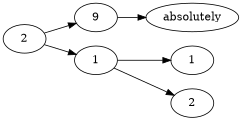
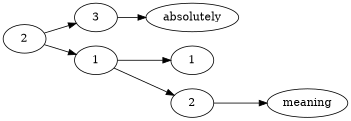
(96, 17) -> (96, 17)
none -> (307, 103)
